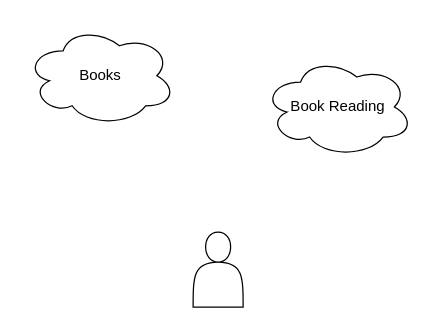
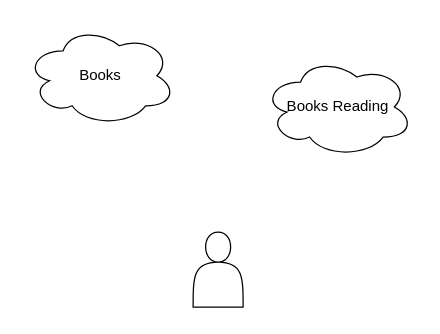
(338, 107) -> (338, 107)
